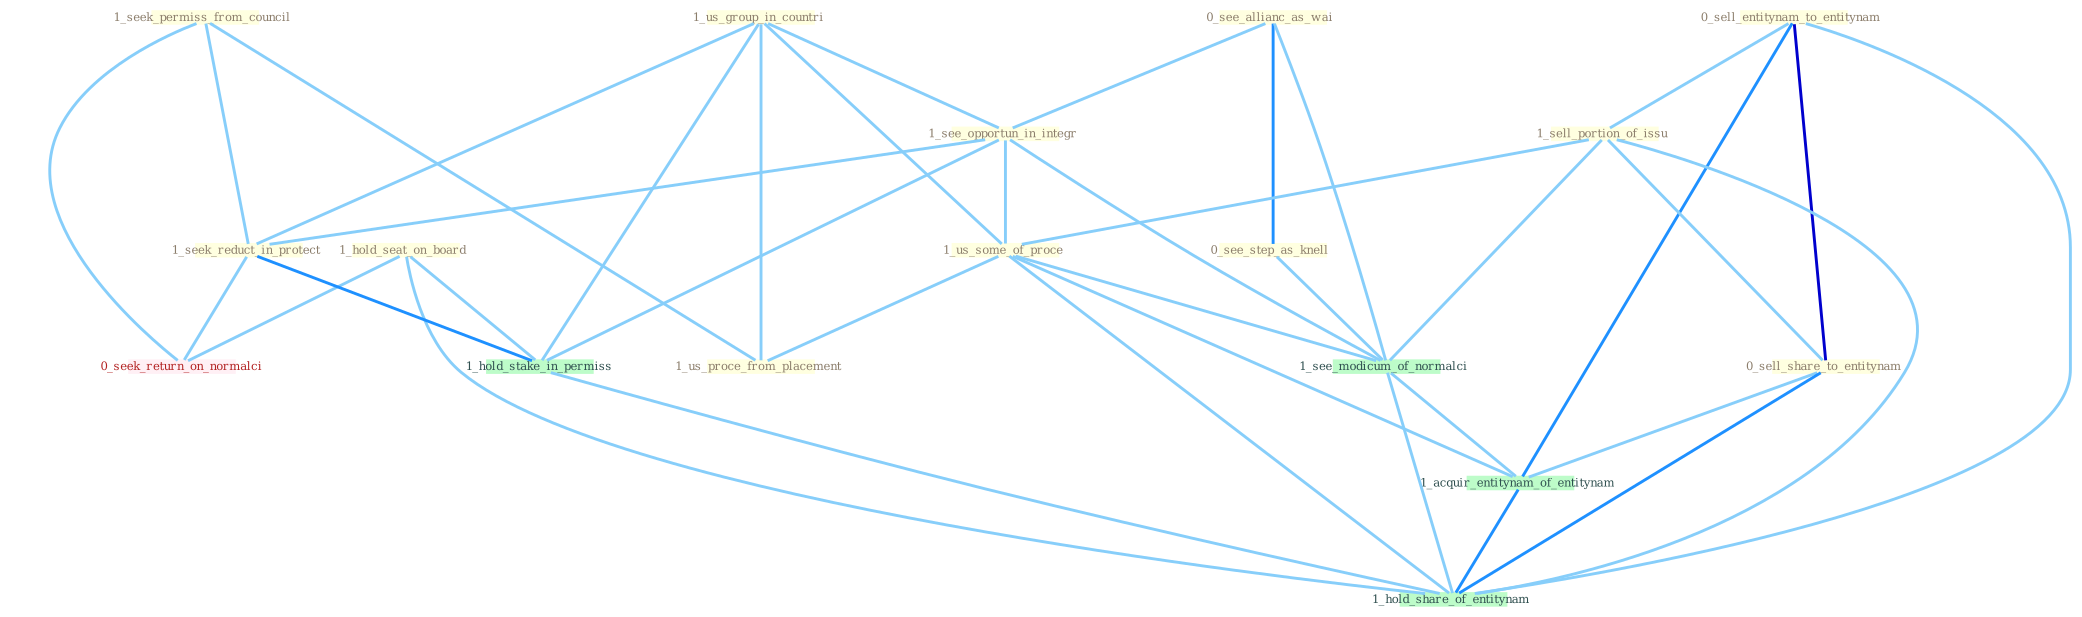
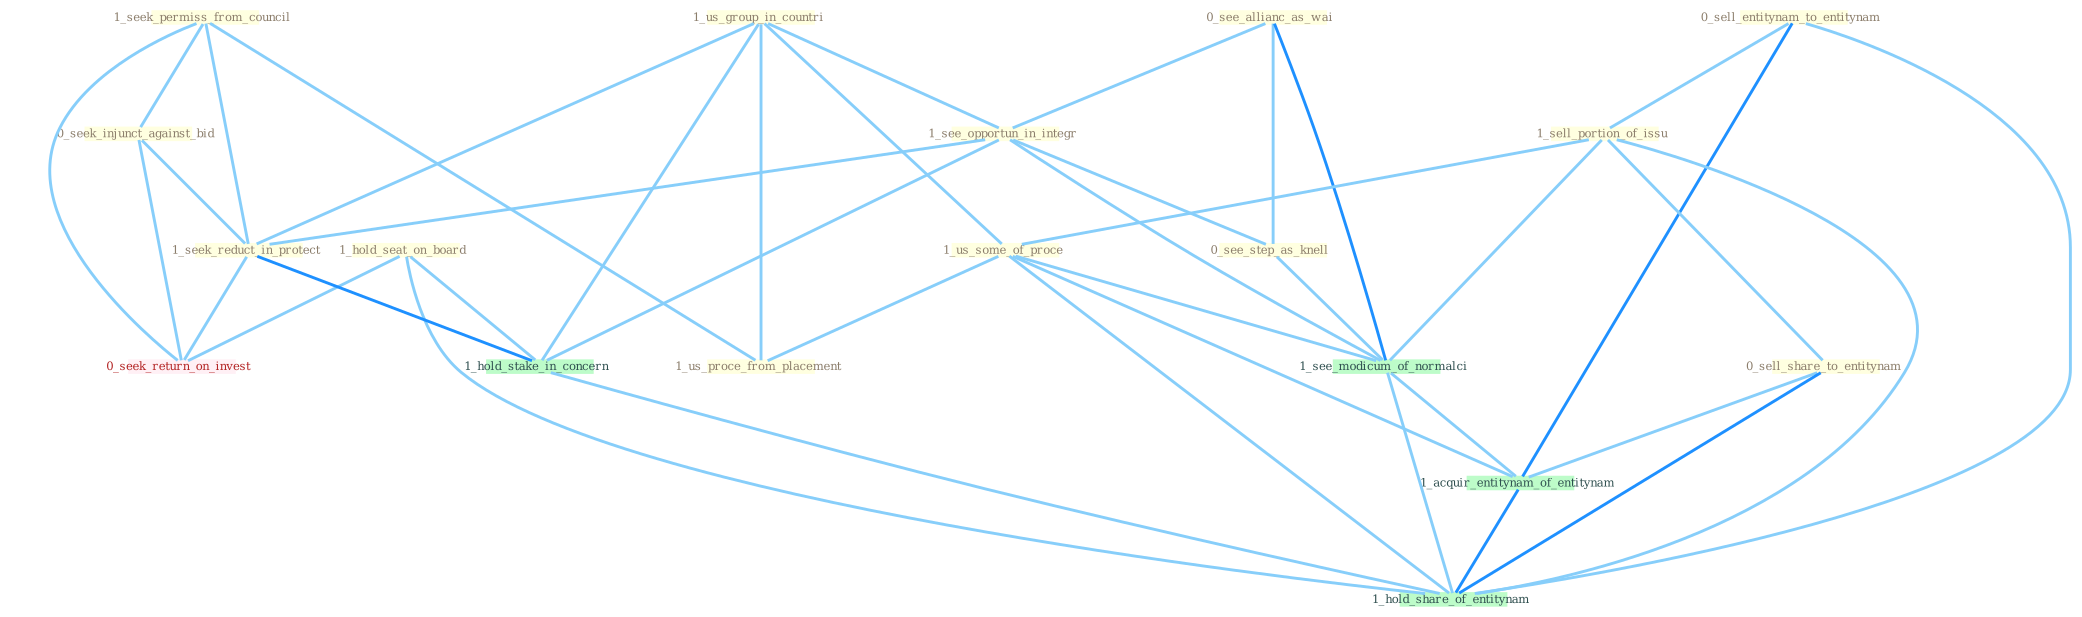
none -> (138, 134)
(1273, 134) -> (1273, 134)
(1005, 192) -> (1140, 192)
(1810, 192) -> none
(1340, 207) -> (1340, 207)
(182, 367) -> (182, 367)
(540, 367) -> (540, 367)
